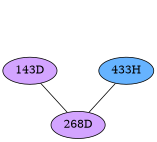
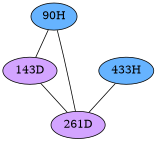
none -> (54, 17)
(78, 125) -> (78, 125)
